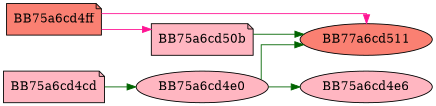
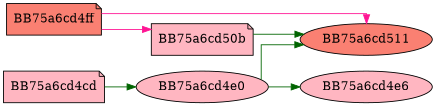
(366, 40) -> (366, 40)
